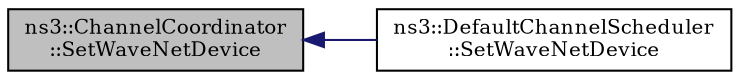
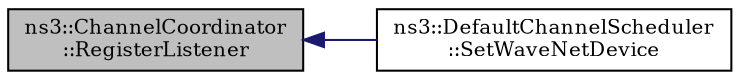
(156, 40) -> (156, 40)
